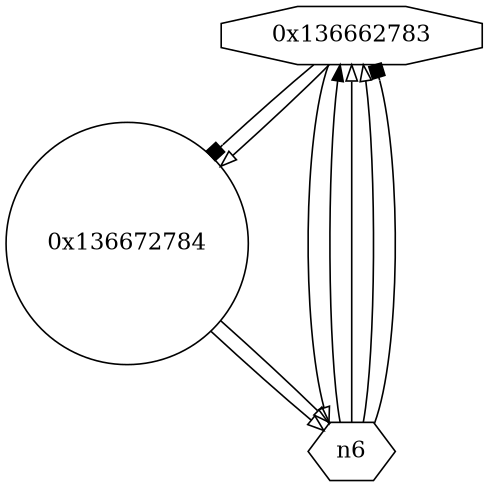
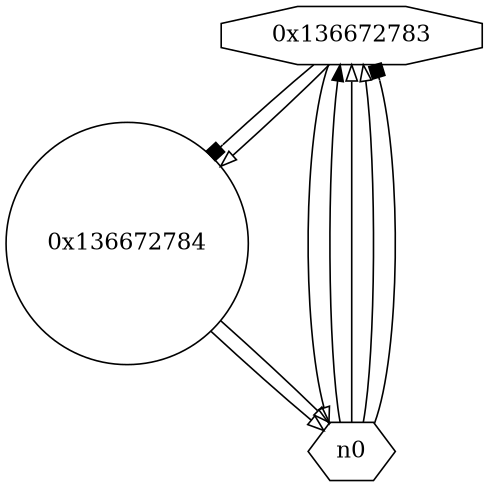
(352, 36) -> (352, 36)
(352, 451) -> (352, 451)
